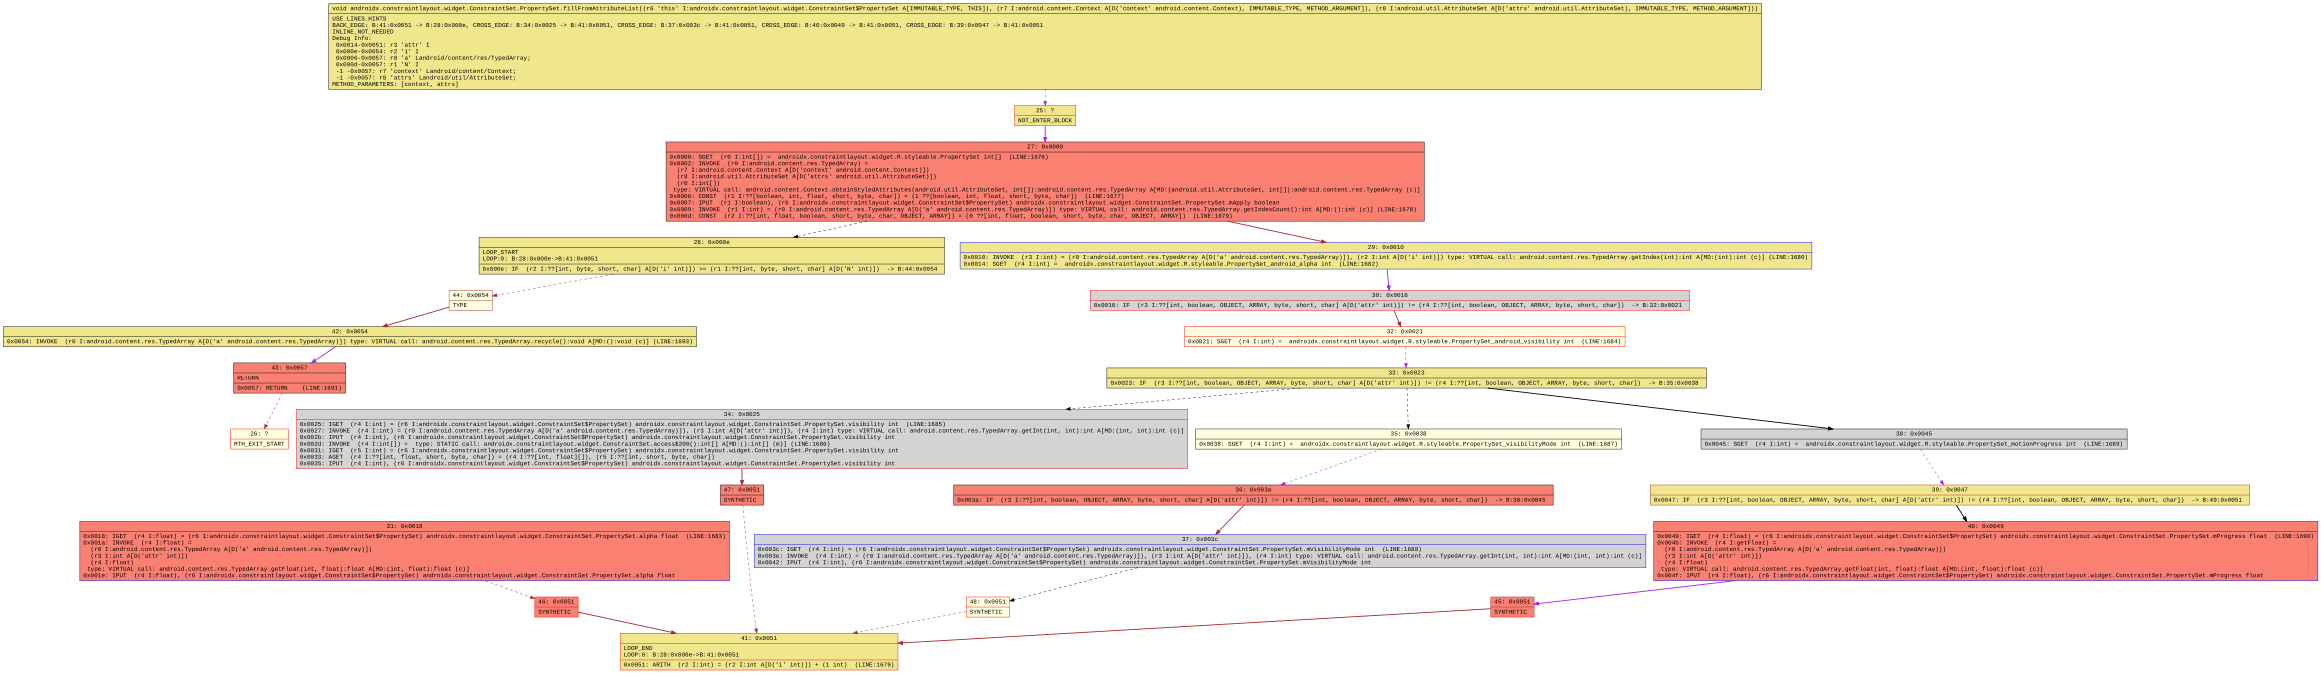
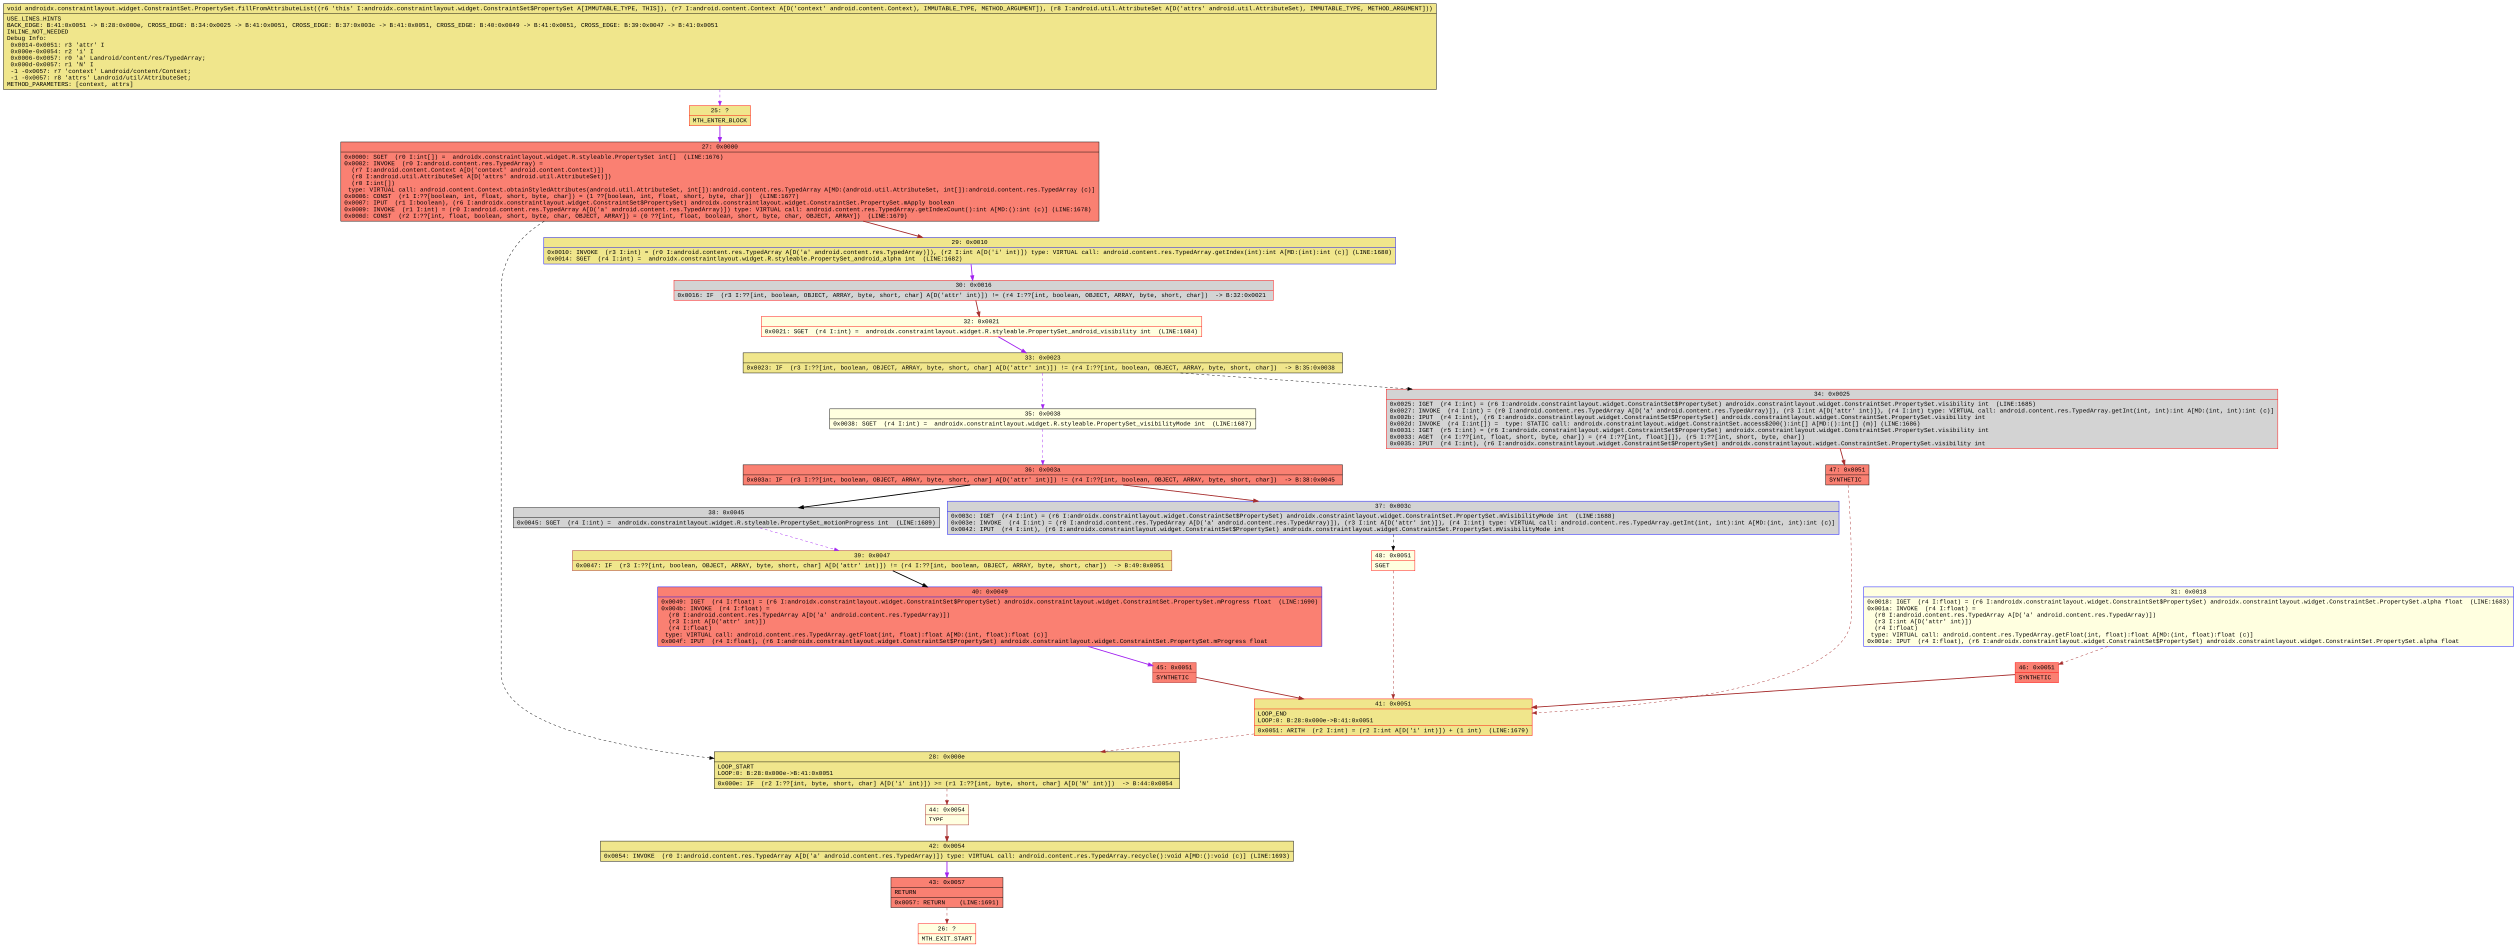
(1045, 121) -> (720, 121)
(1406, 355) -> (1010, 344)
(1408, 406) -> (1043, 389)
(1658, 408) -> (887, 496)
(1719, 543) -> (717, 608)
(405, 551) -> (2189, 617)
(986, 612) -> (1382, 565)
none -> (1180, 743)
